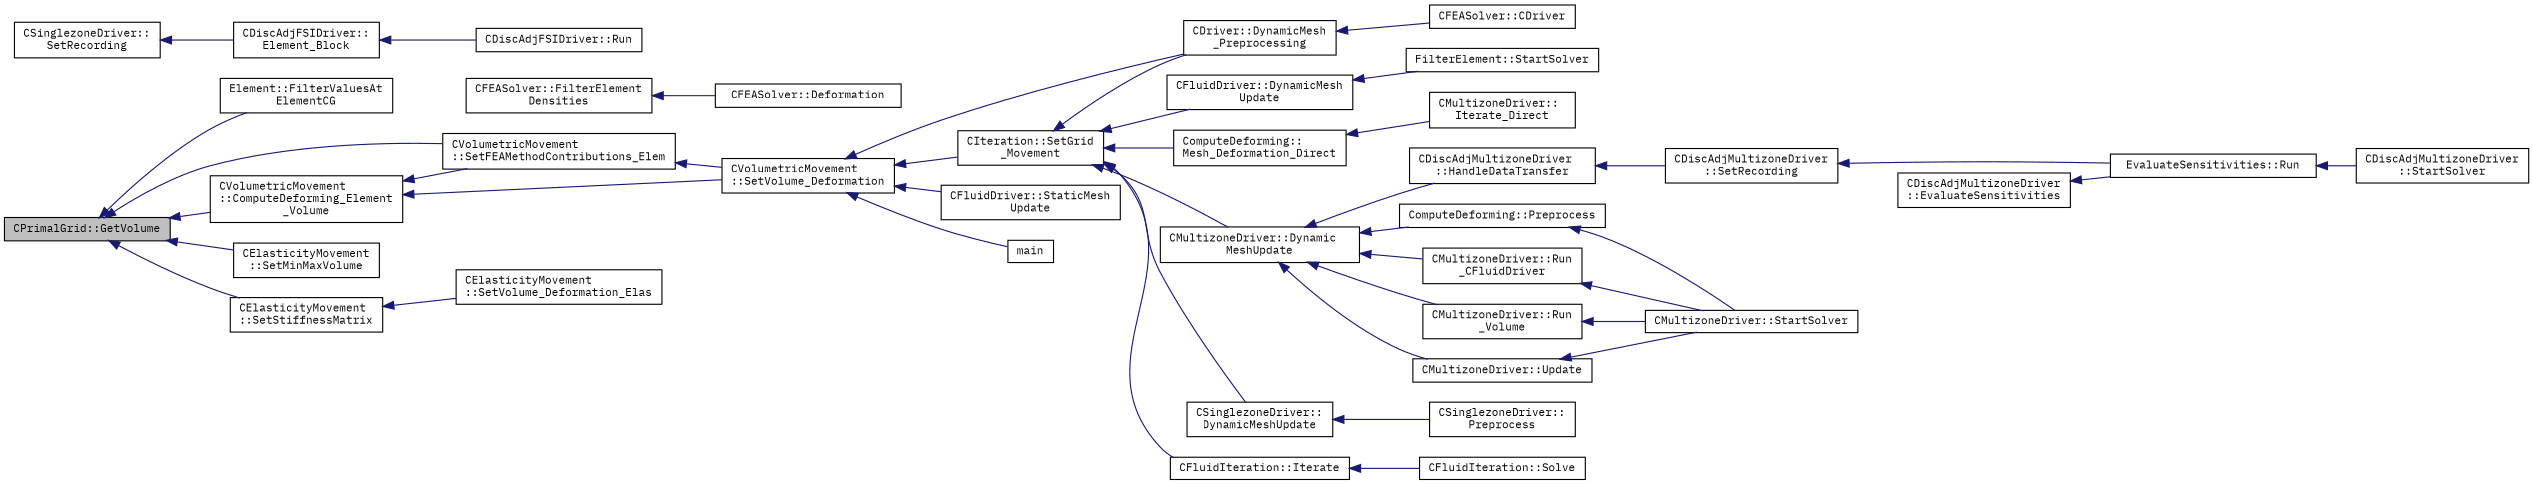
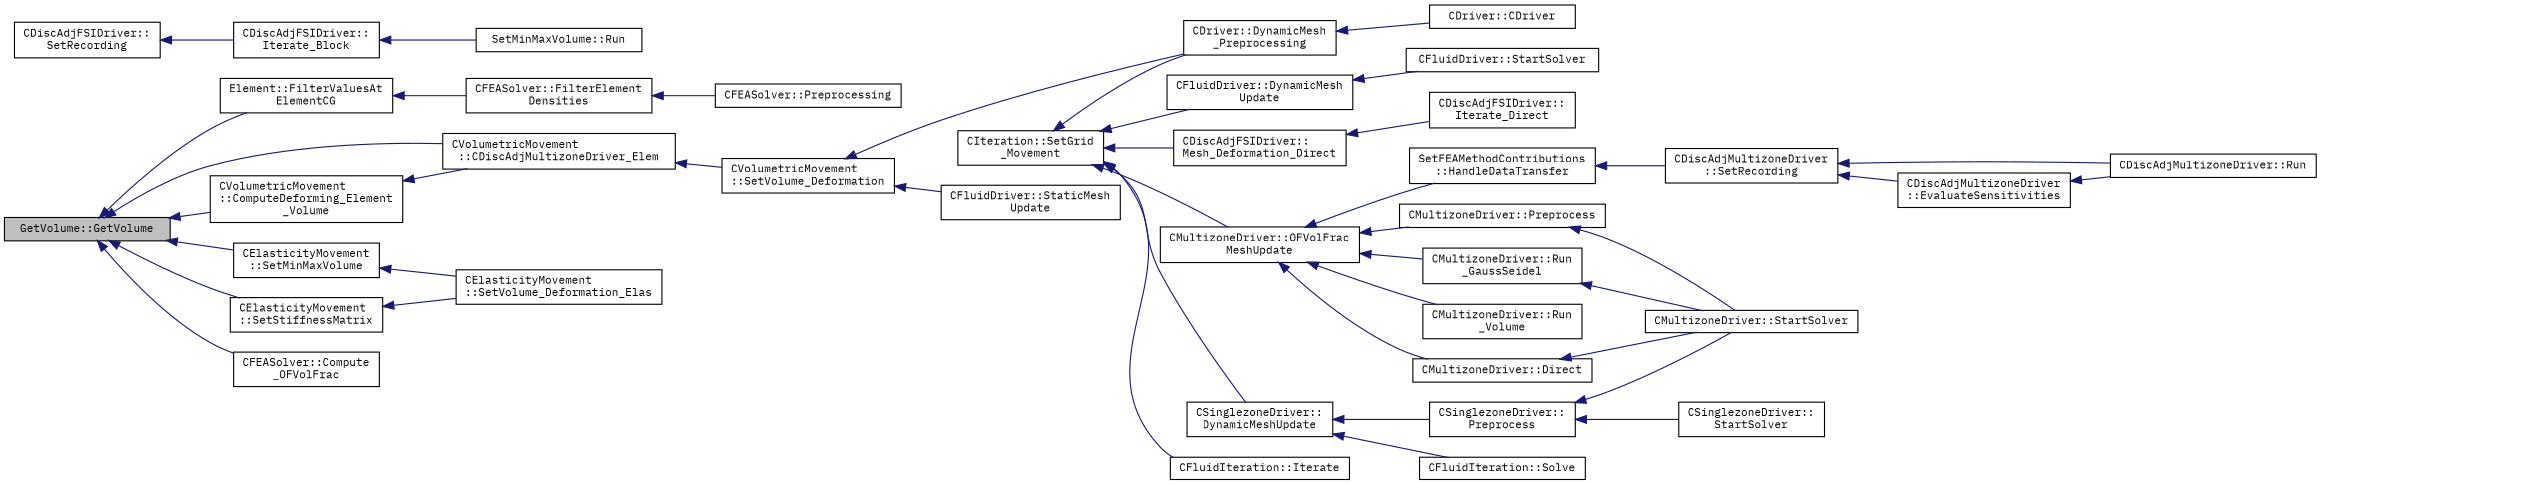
(1502, 17) -> (1502, 17)
(87, 40) -> (87, 40)
(306, 40) -> (306, 40)
(559, 40) -> (559, 40)
(1502, 60) -> (1502, 60)
none -> (435, 96)
(808, 96) -> (808, 96)
(1502, 110) -> (1502, 110)
(1260, 148) -> (1260, 148)
(559, 151) -> (559, 151)
(932, 160) -> none
(1502, 166) -> (1502, 166)
(2213, 166) -> (2213, 166)
(2442, 166) -> none
none -> (1874, 179)
(568, 187) -> none
(1502, 216) -> (1502, 216)
(87, 229) -> (87, 229)
(1260, 245) -> (1260, 245)
(1031, 251) -> none
(1502, 266) -> (1502, 266)
none -> (423, 273)
(1619, 322) -> (1660, 369)
none -> (306, 369)
(1502, 370) -> (1502, 370)
none -> (1752, 419)
(1390, 468) -> (1397, 447)
